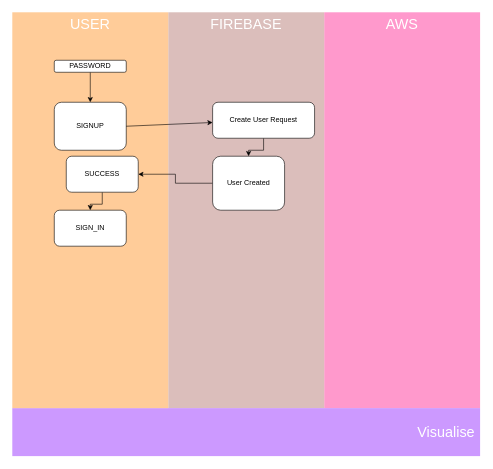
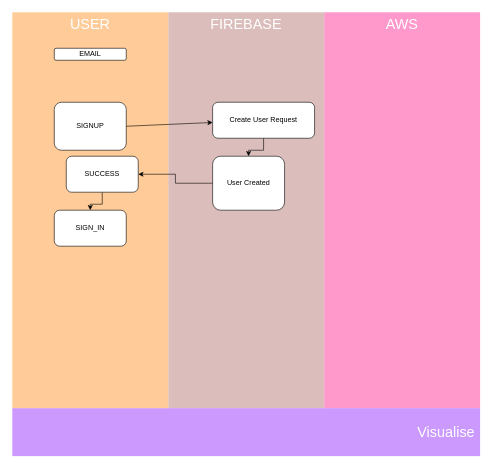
none -> (90, 54)
(90, 66) -> none
(90, 96) -> none
